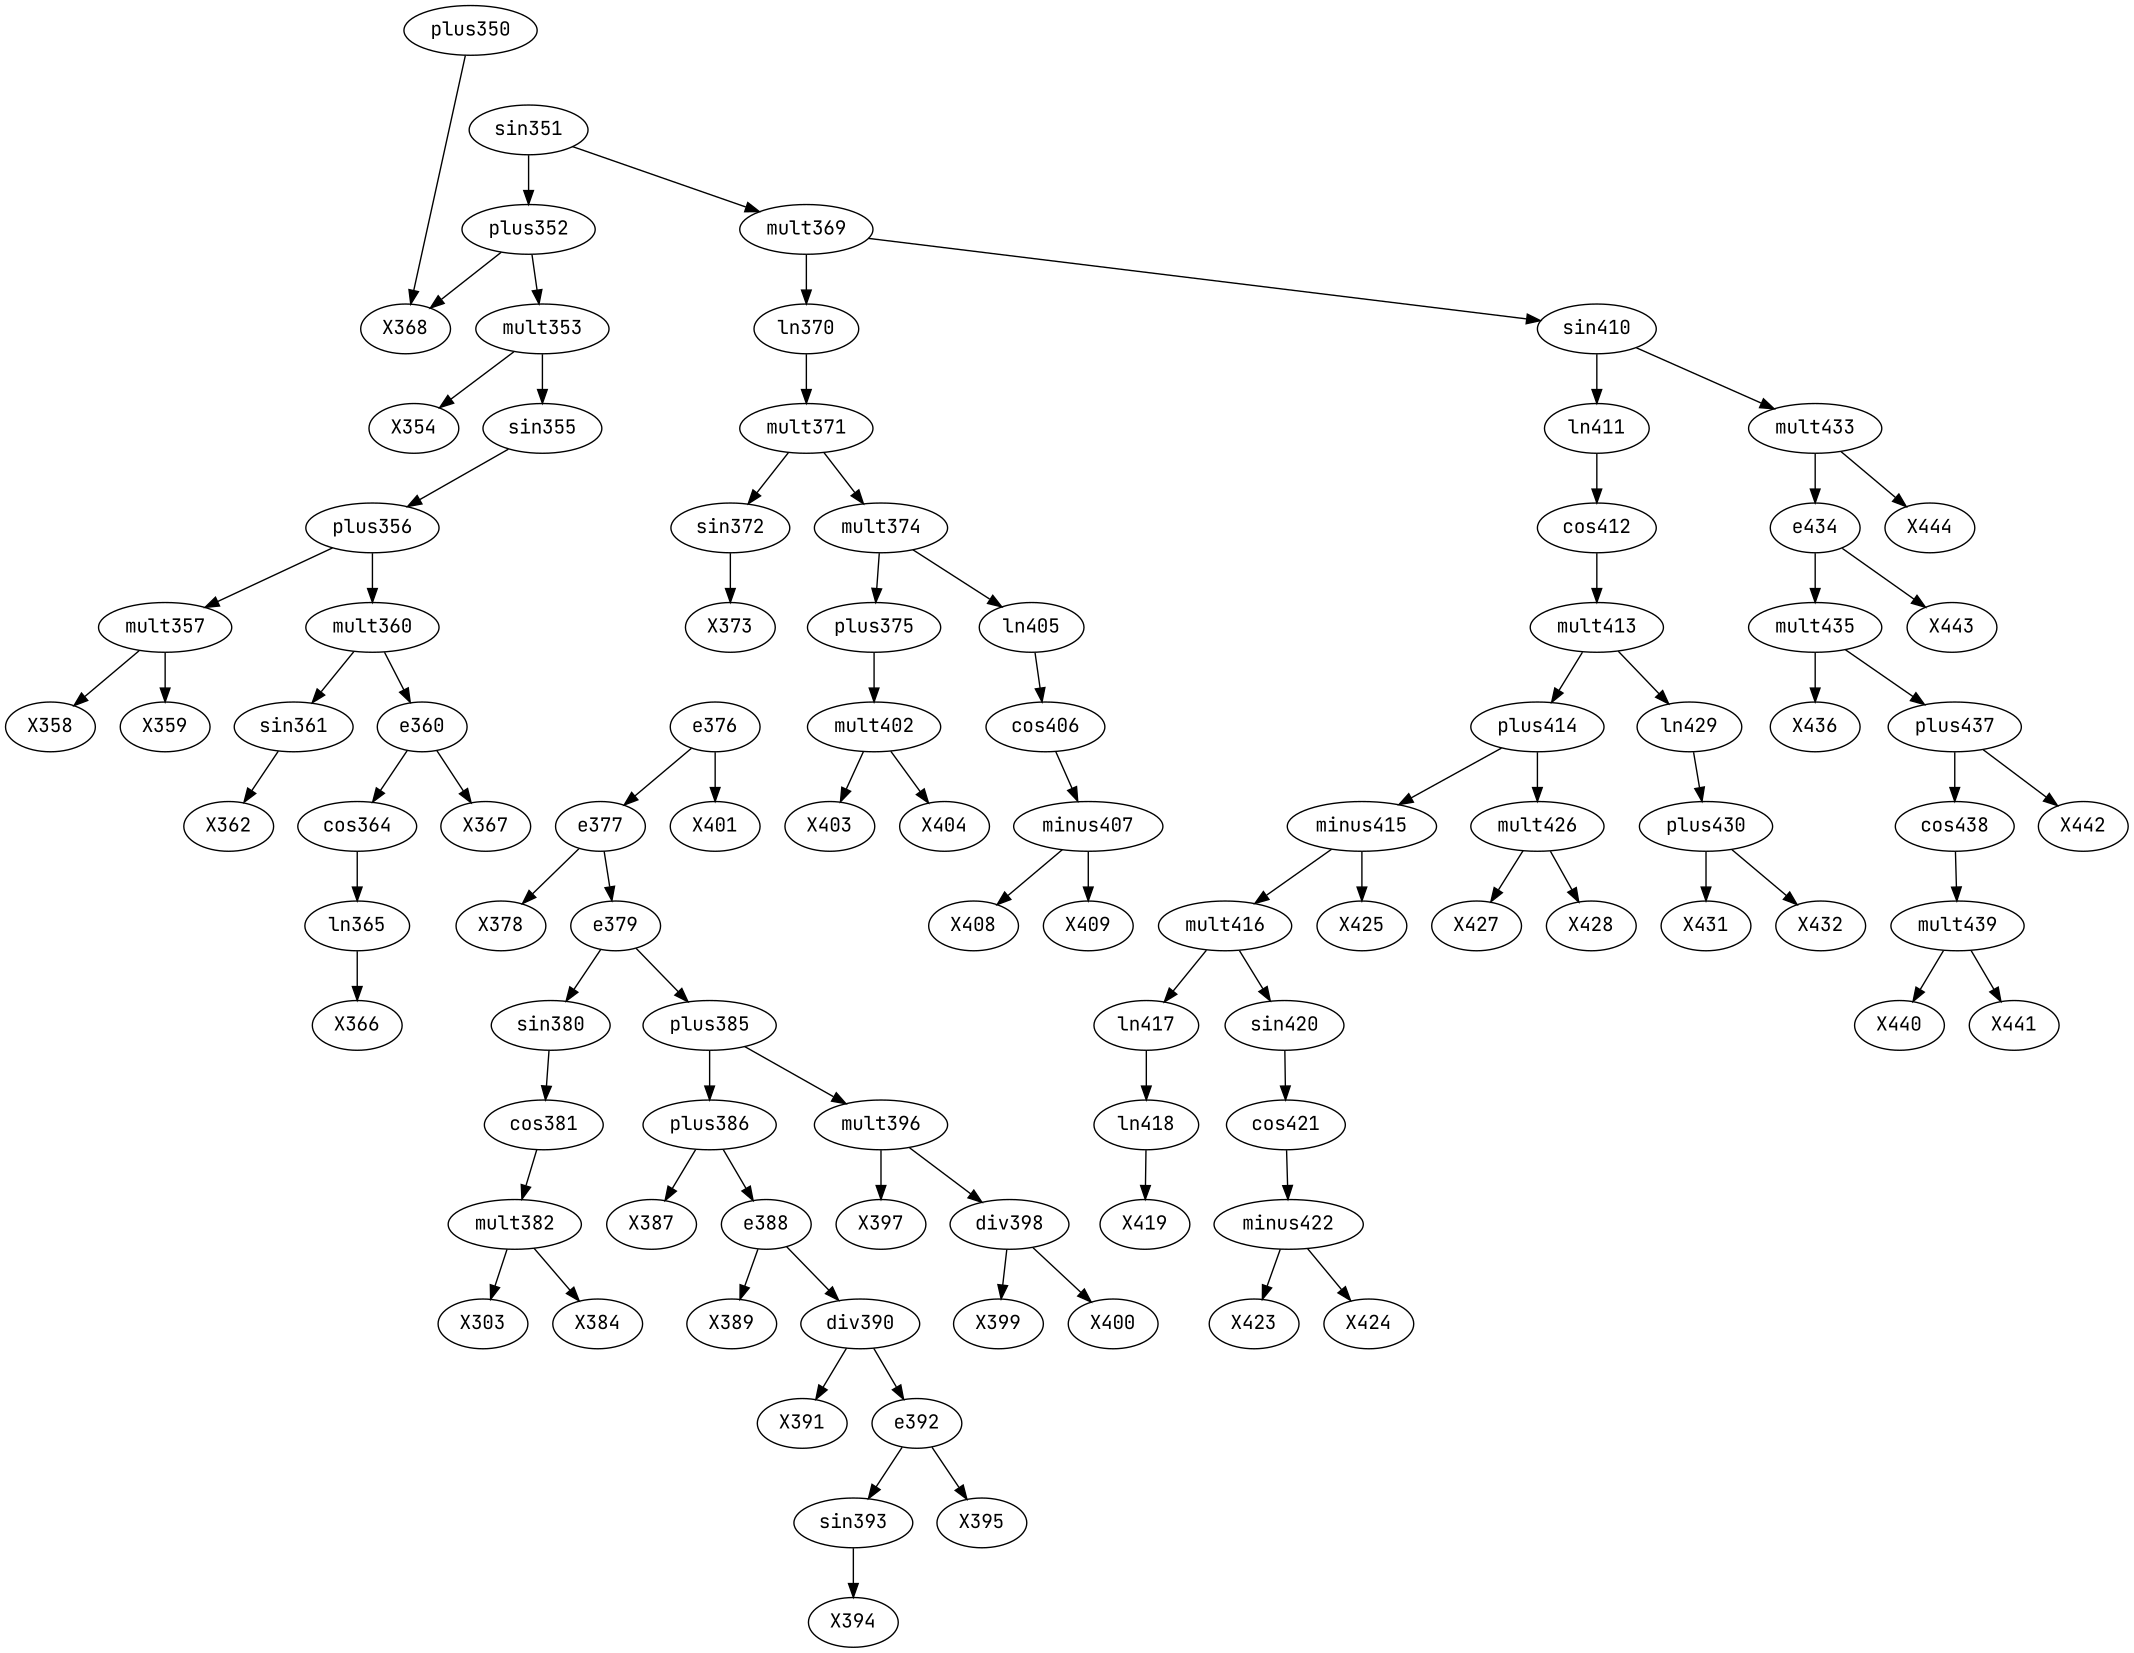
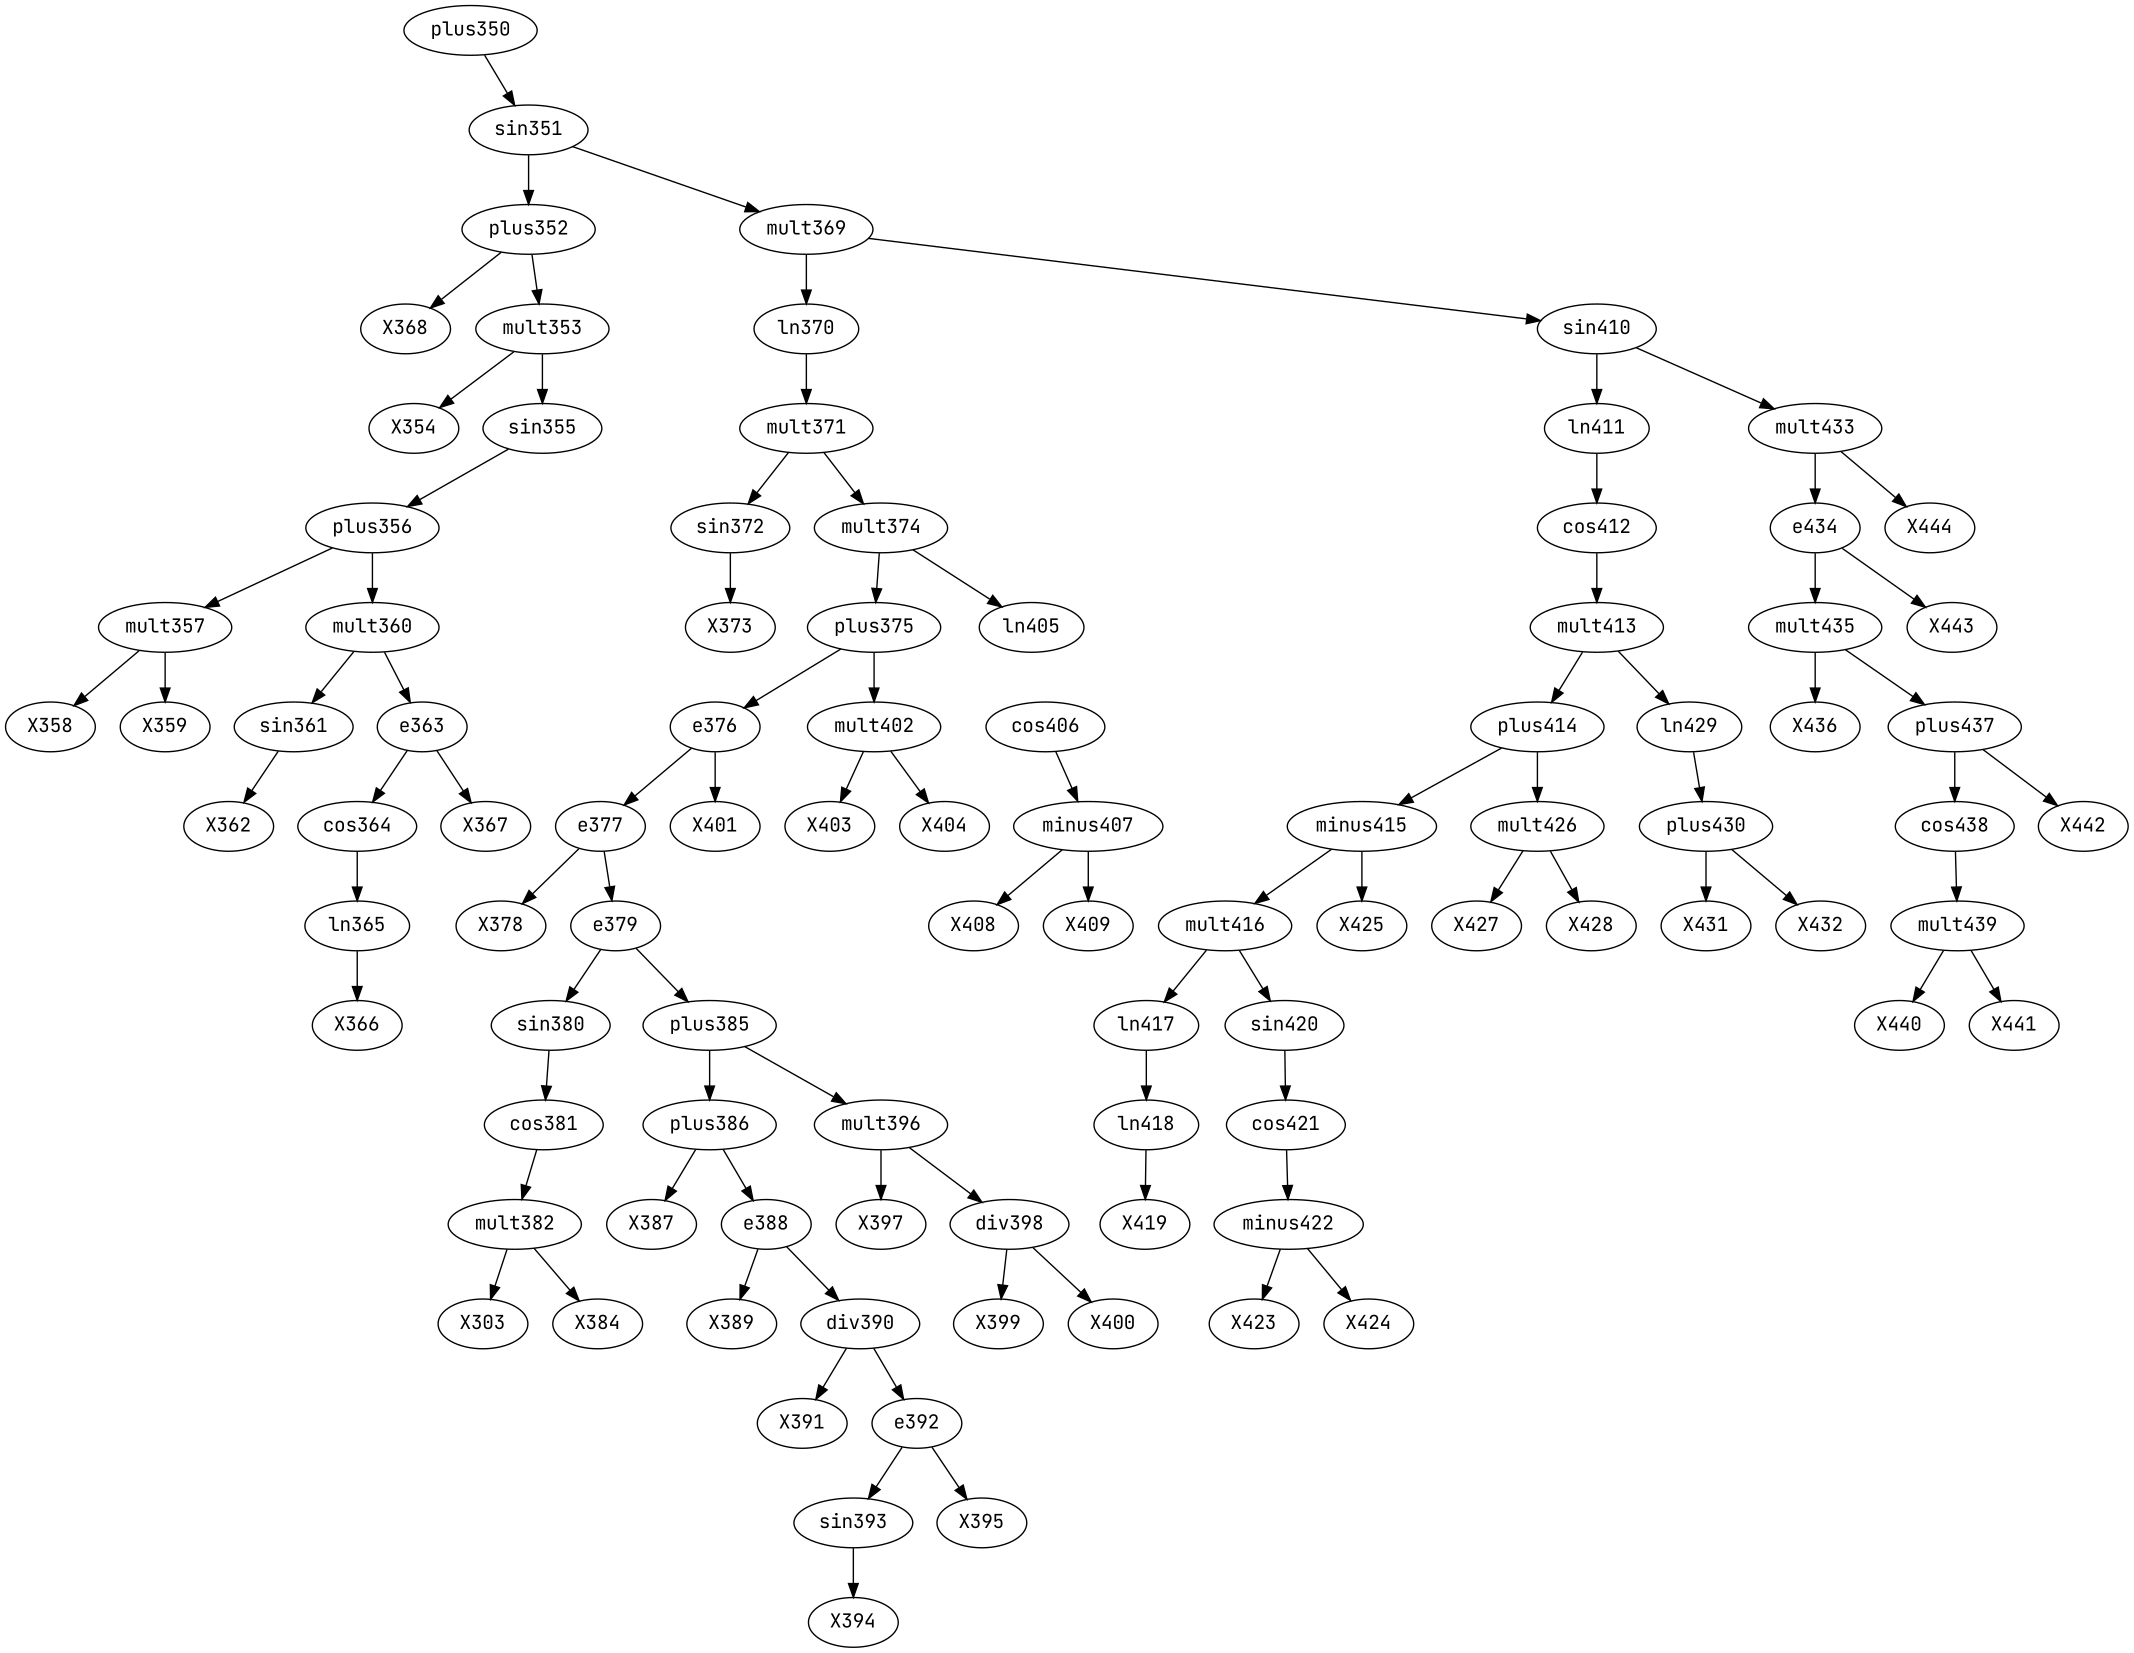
(440, 173) -> (496, 74)
(1038, 670) -> none
none -> (798, 675)
(422, 727) -> (422, 727)
